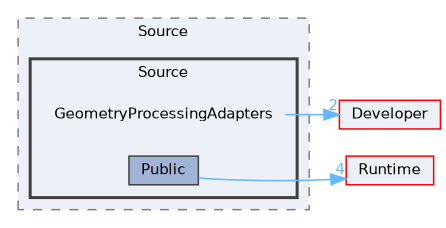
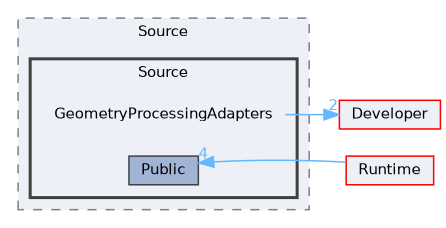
(265, 181) -> (280, 160)
